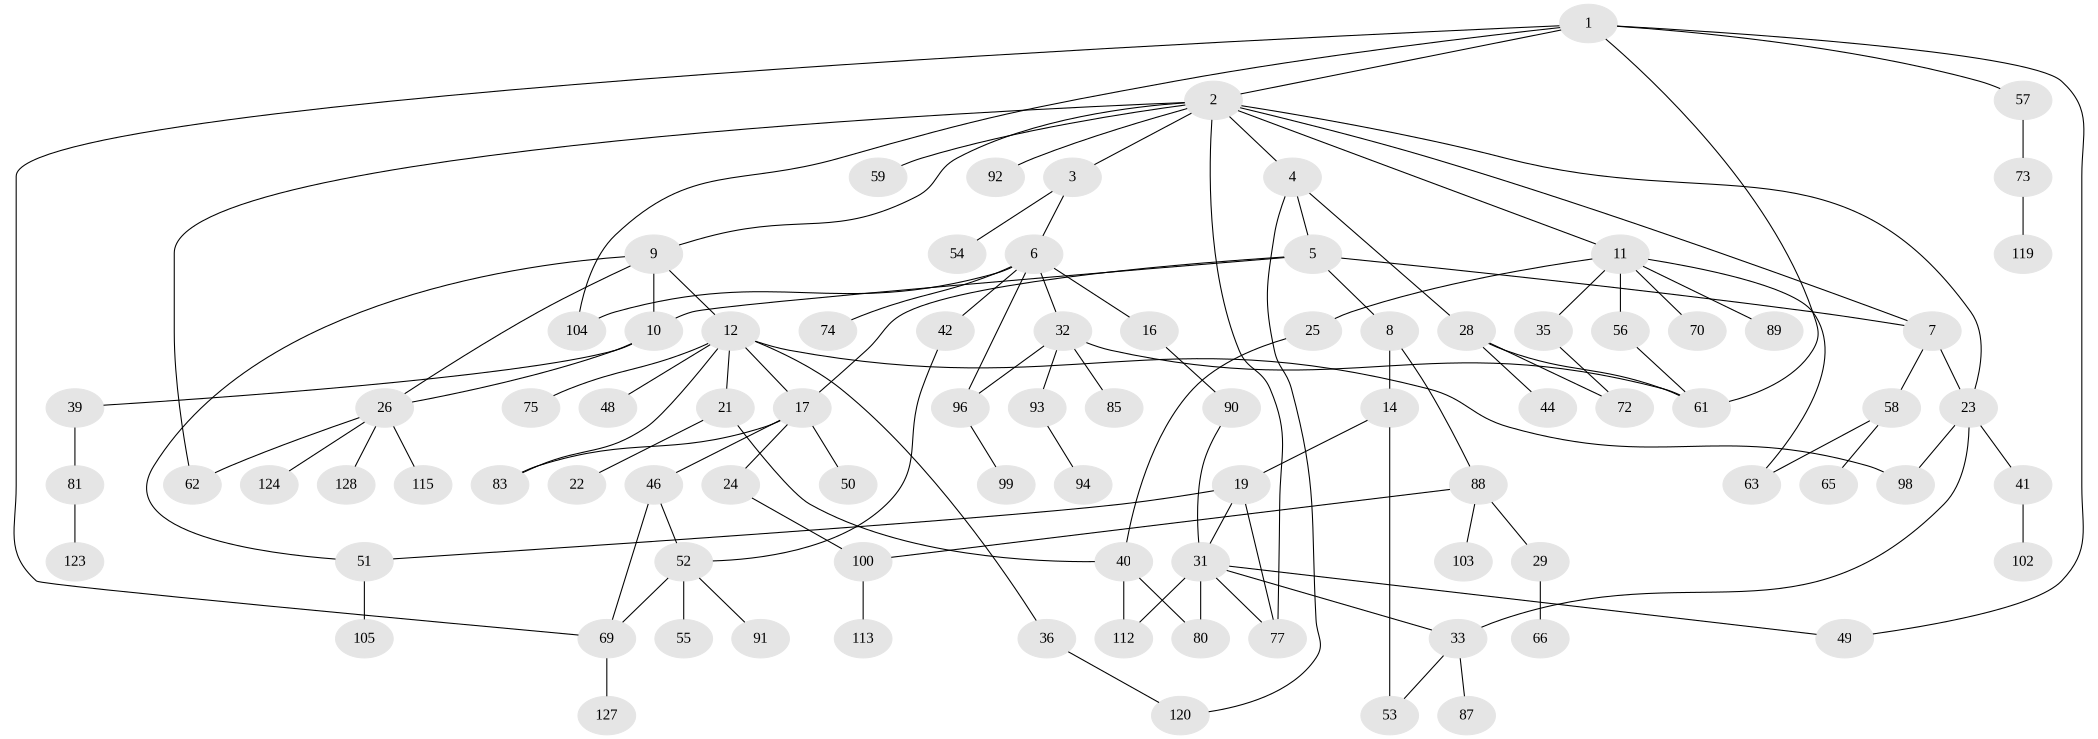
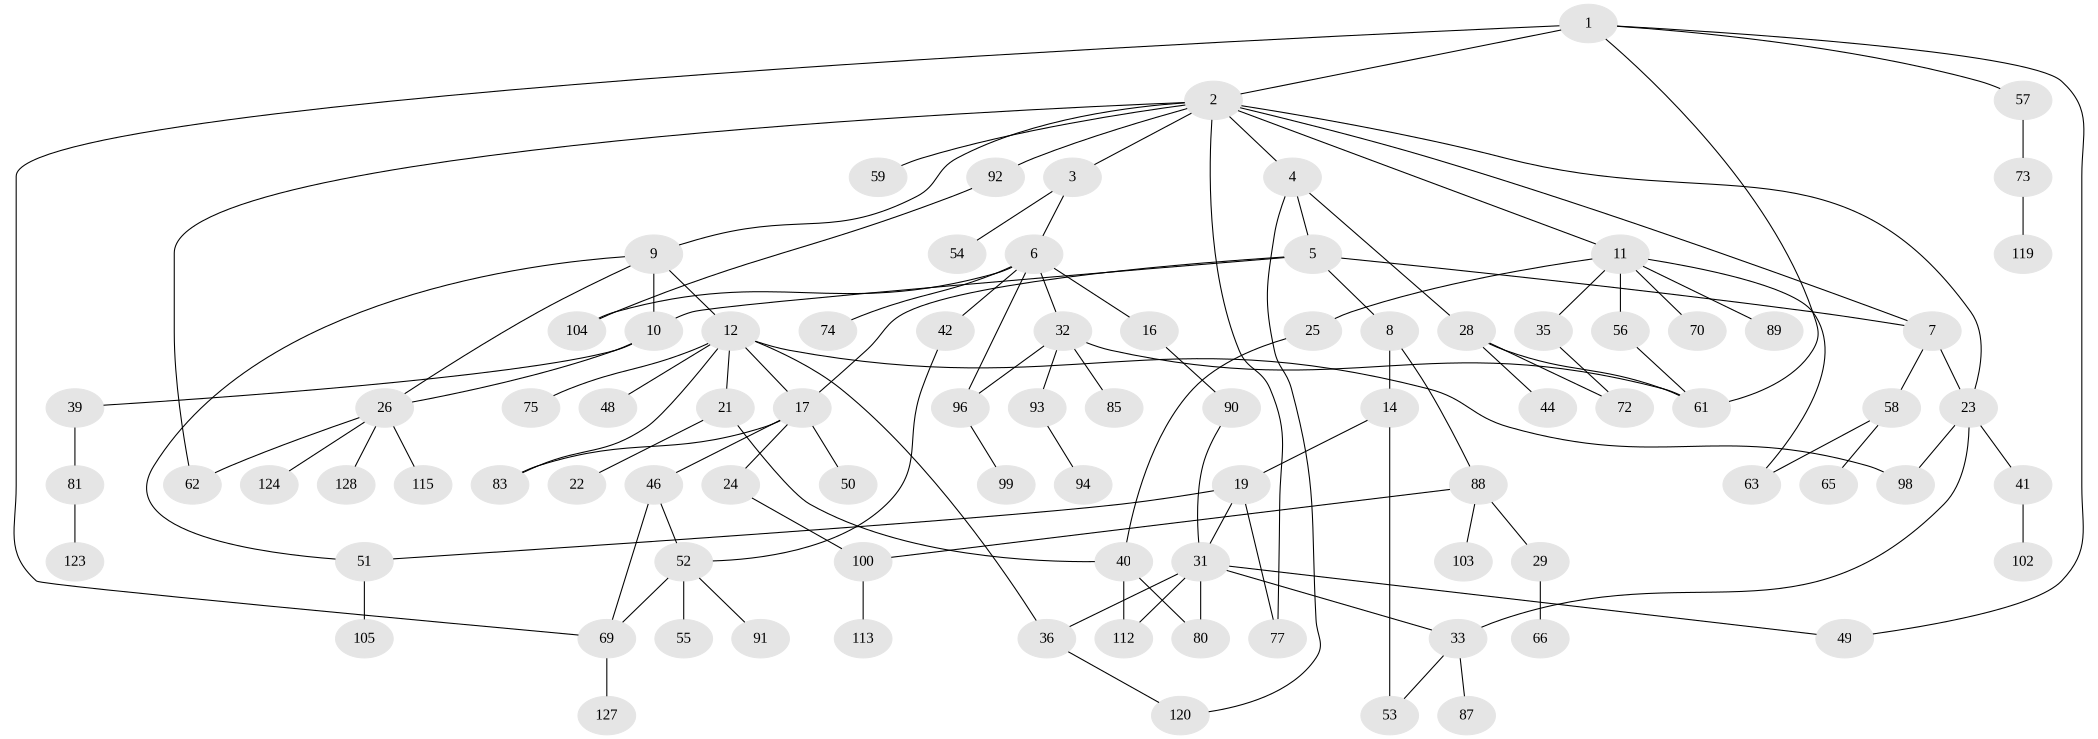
(1088, 97) -> (785, 252)
(1239, 600) -> (1132, 596)
